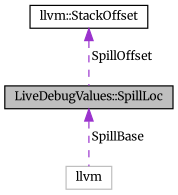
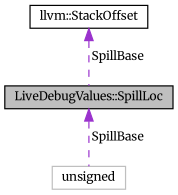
(121, 57) -> (117, 57)
(89, 178) -> (89, 178)
